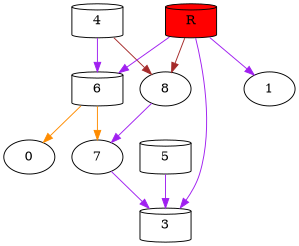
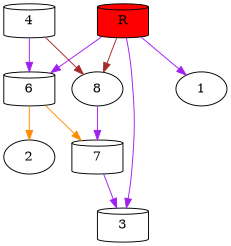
(29, 157) -> (29, 157)
(97, 157) -> (97, 157)
(166, 157) -> none
